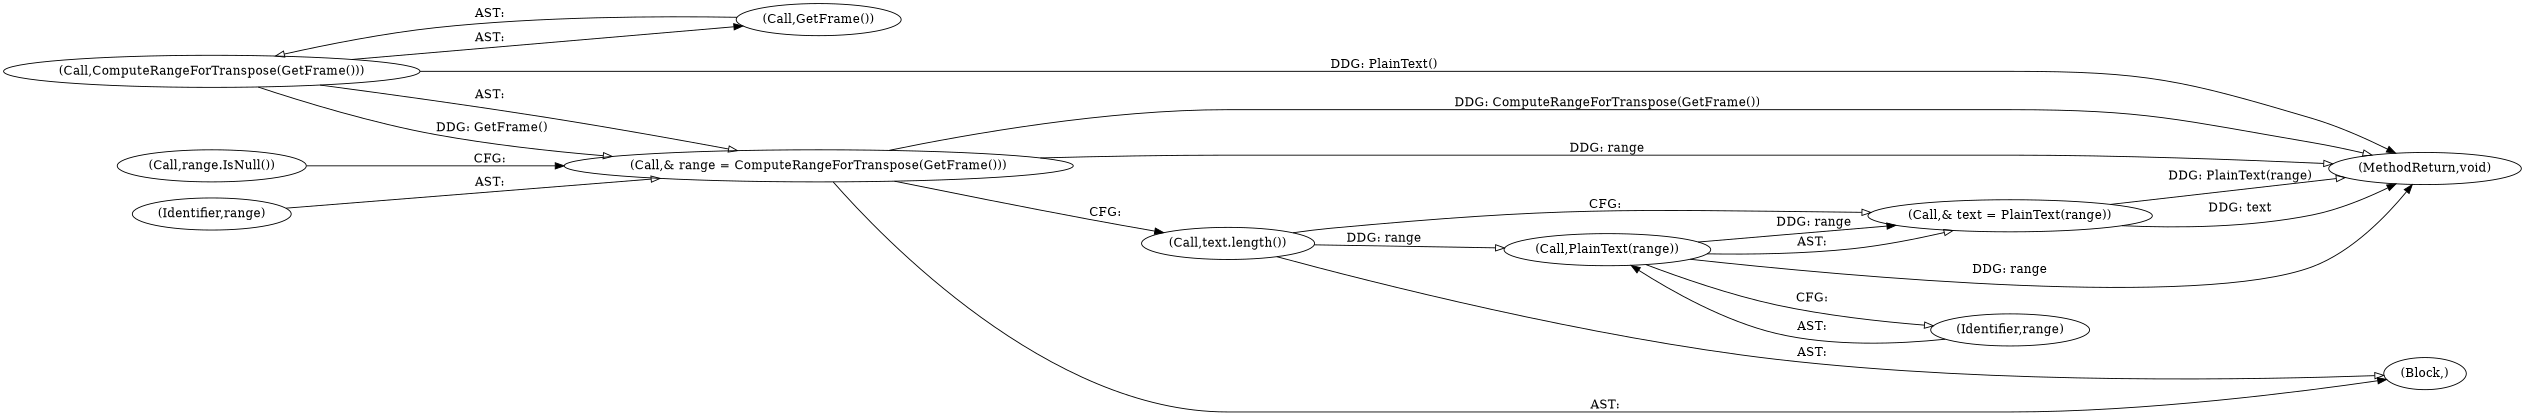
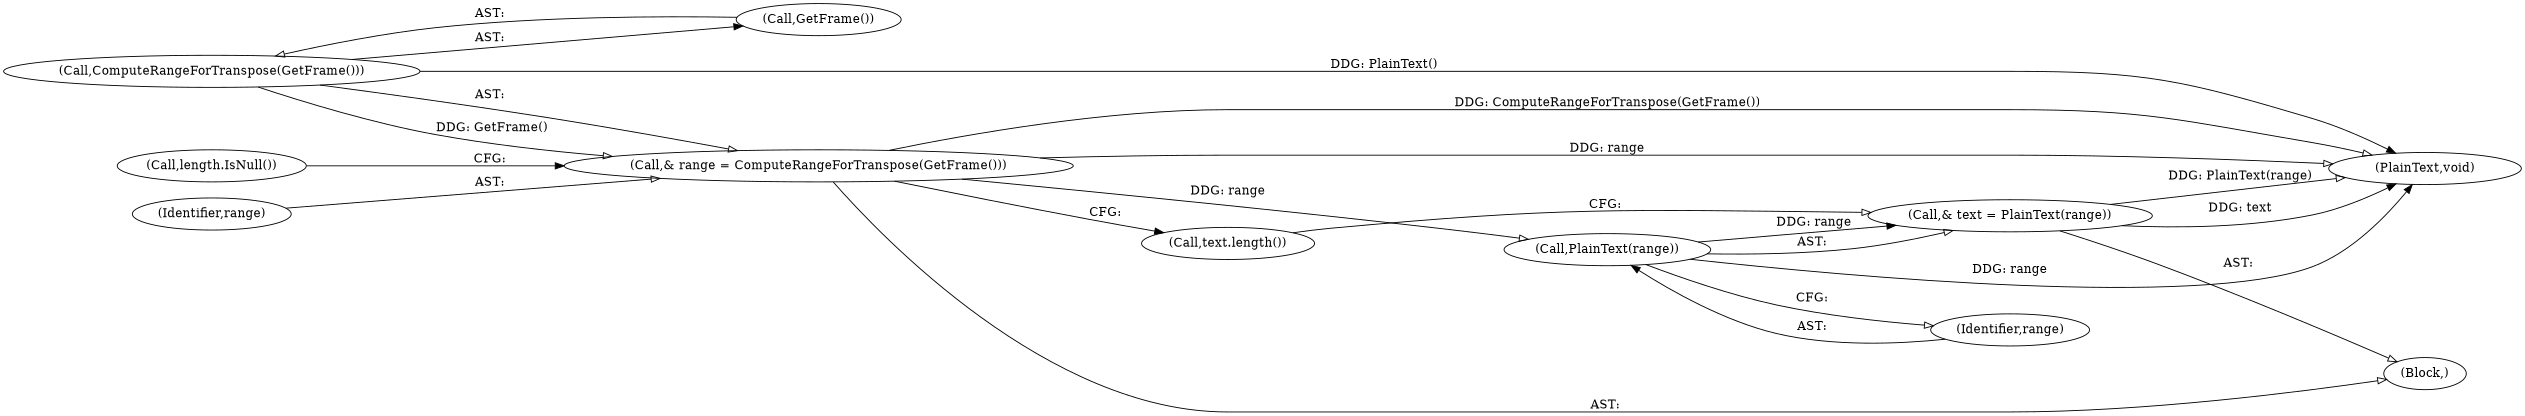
(212, 166) -> (212, 166)
(2425, 169) -> (2425, 169)
(1405, 246) -> (1241, 207)
(1821, 364) -> (2226, 290)
(1569, 412) -> (1569, 412)
